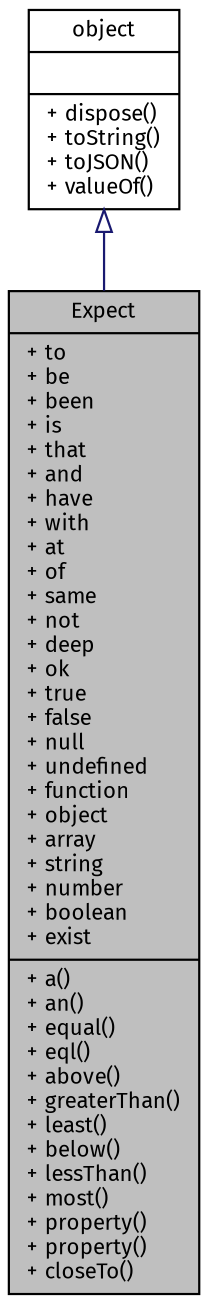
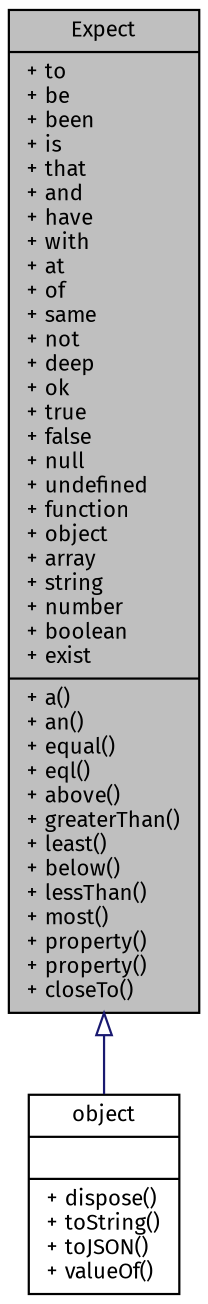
(104, 261) -> (104, 1065)
